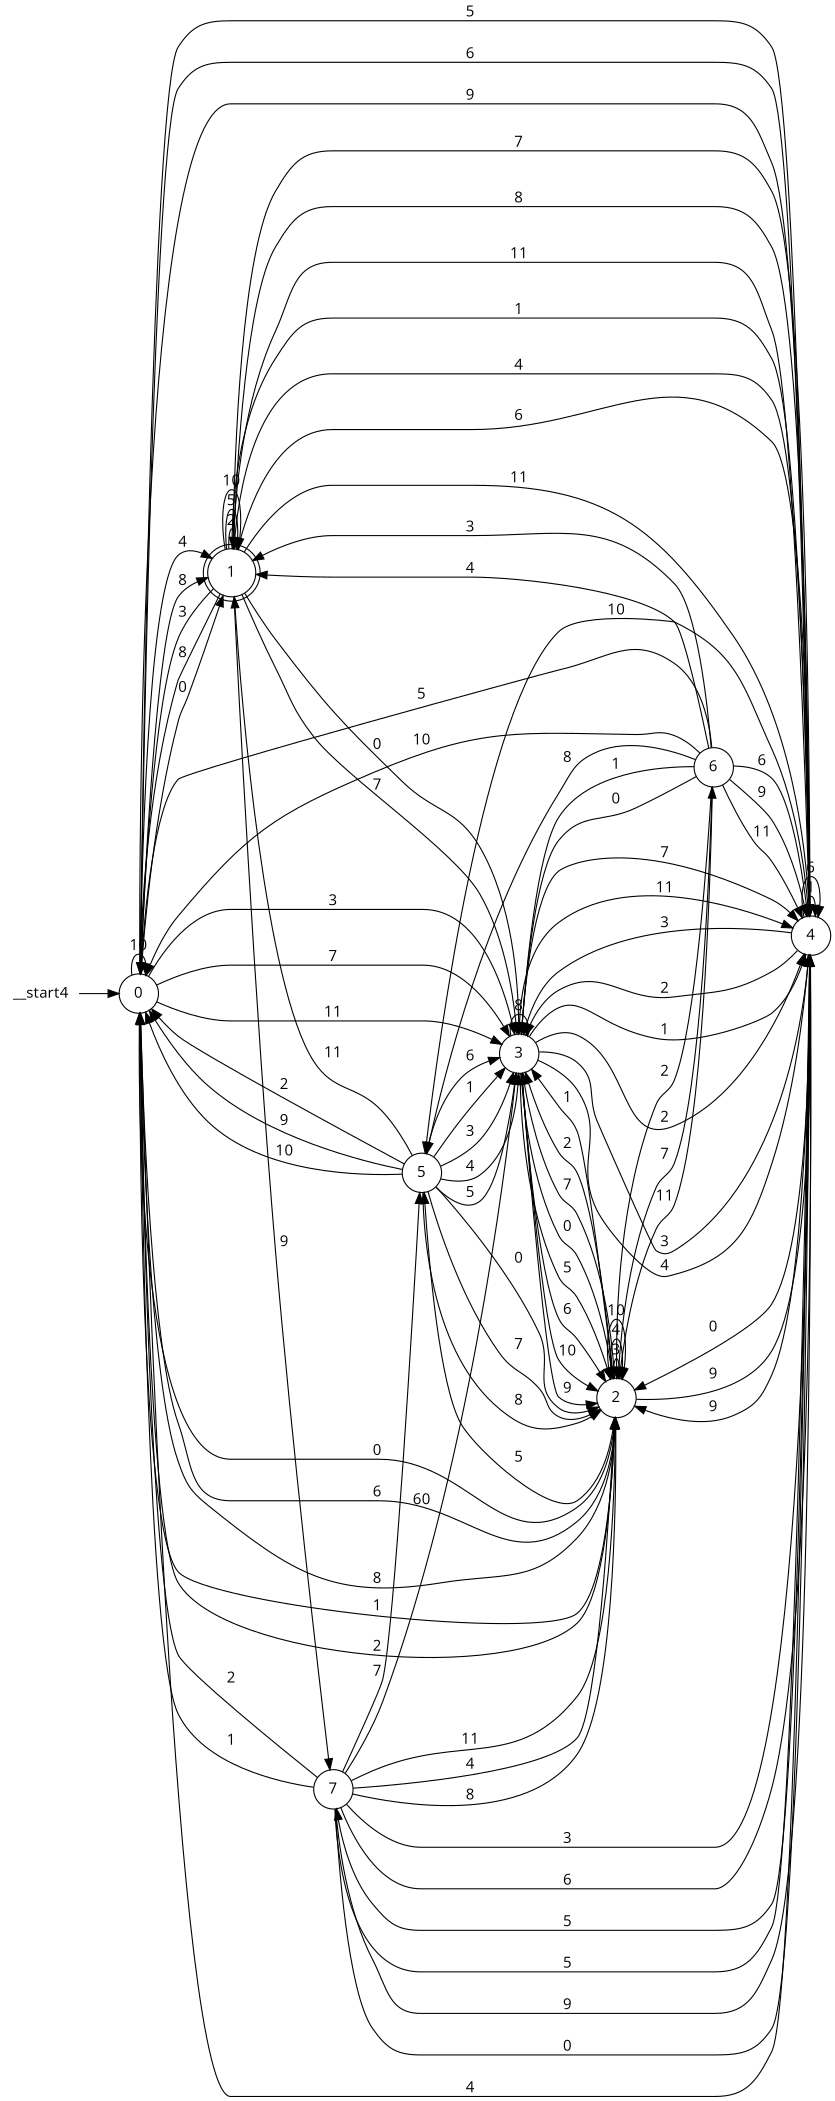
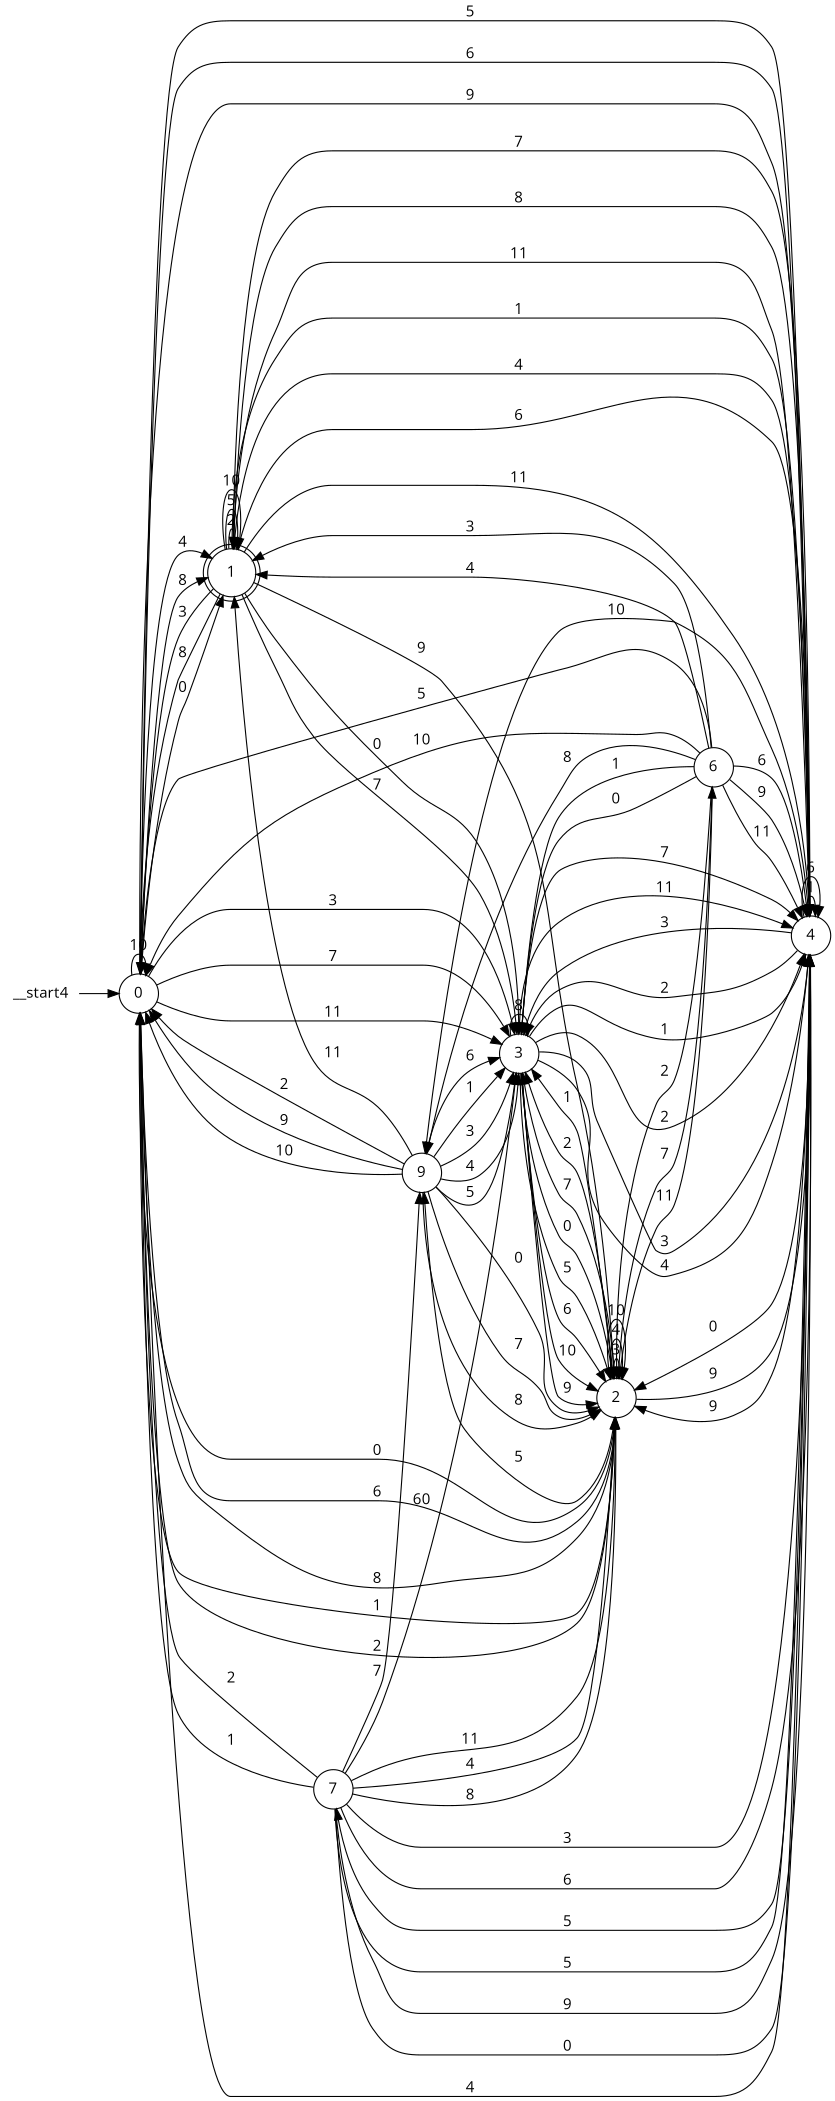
(422, 1173) -> (422, 1173)
(270, 1179) -> (554, 953)
